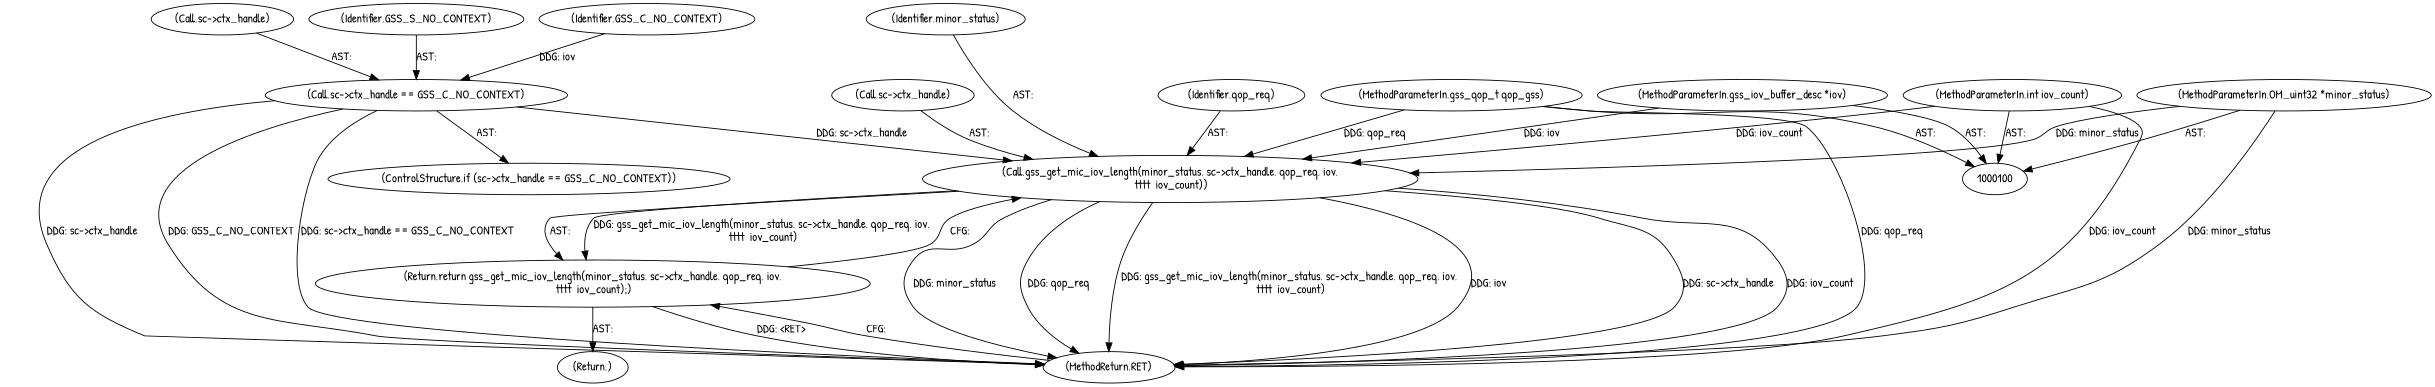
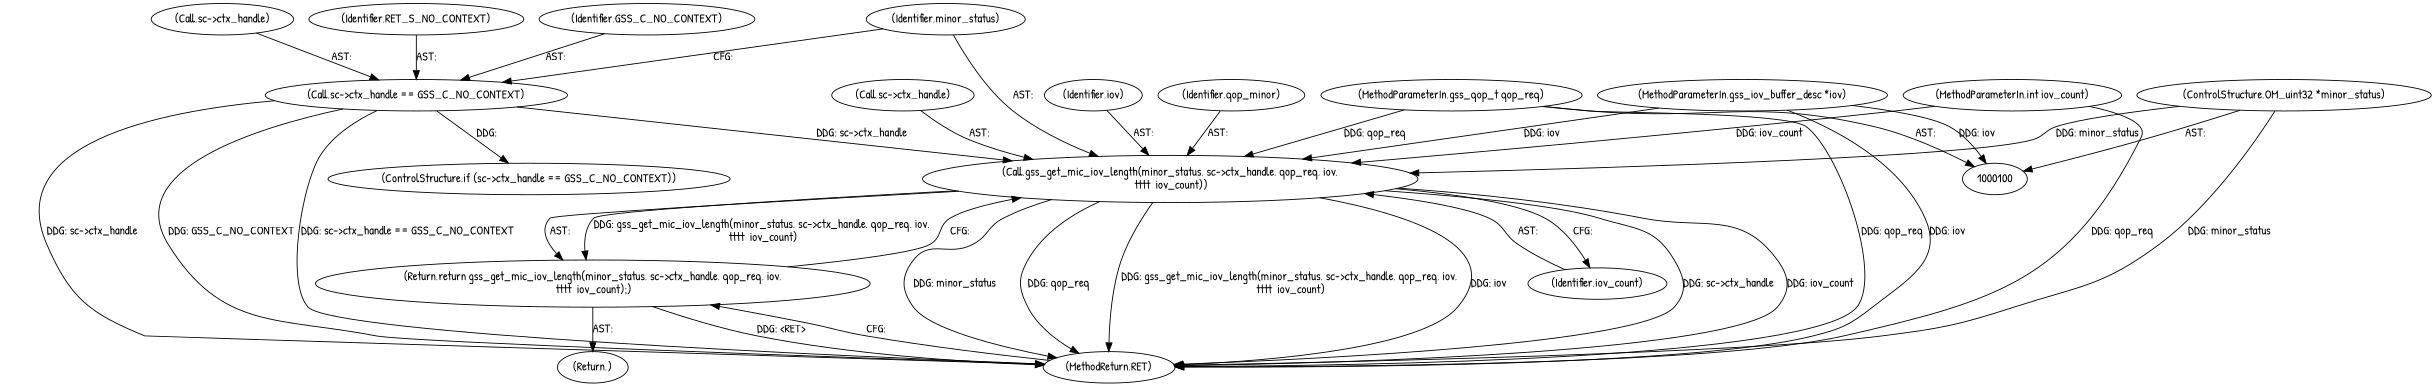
(416, 19) -> (416, 19)
none -> (697, 55)
(557, 57) -> (557, 57)
none -> (1093, 95)
(1231, 95) -> (1231, 95)
(1452, 95) -> (1452, 95)
(2284, 95) -> (2284, 95)
(488, 133) -> (488, 133)
(1977, 133) -> (1977, 133)
(2005, 133) -> none
(2122, 231) -> (2122, 231)
none -> (1597, 284)
none -> (1826, 332)
